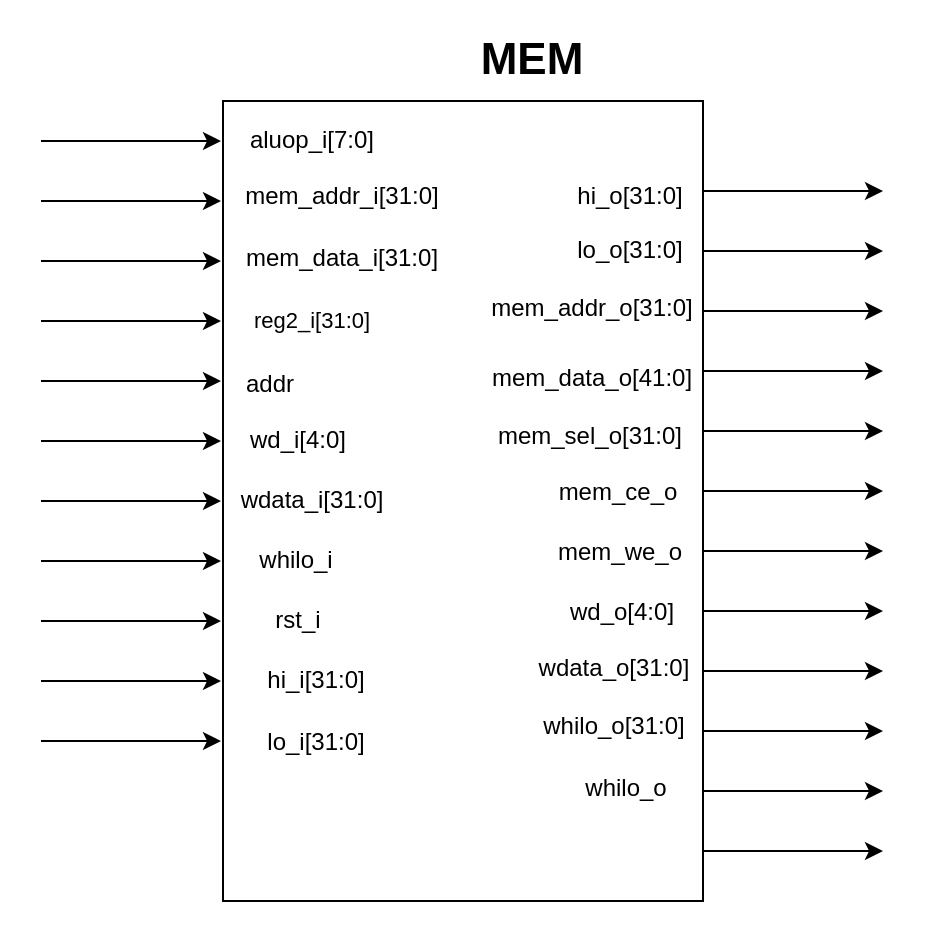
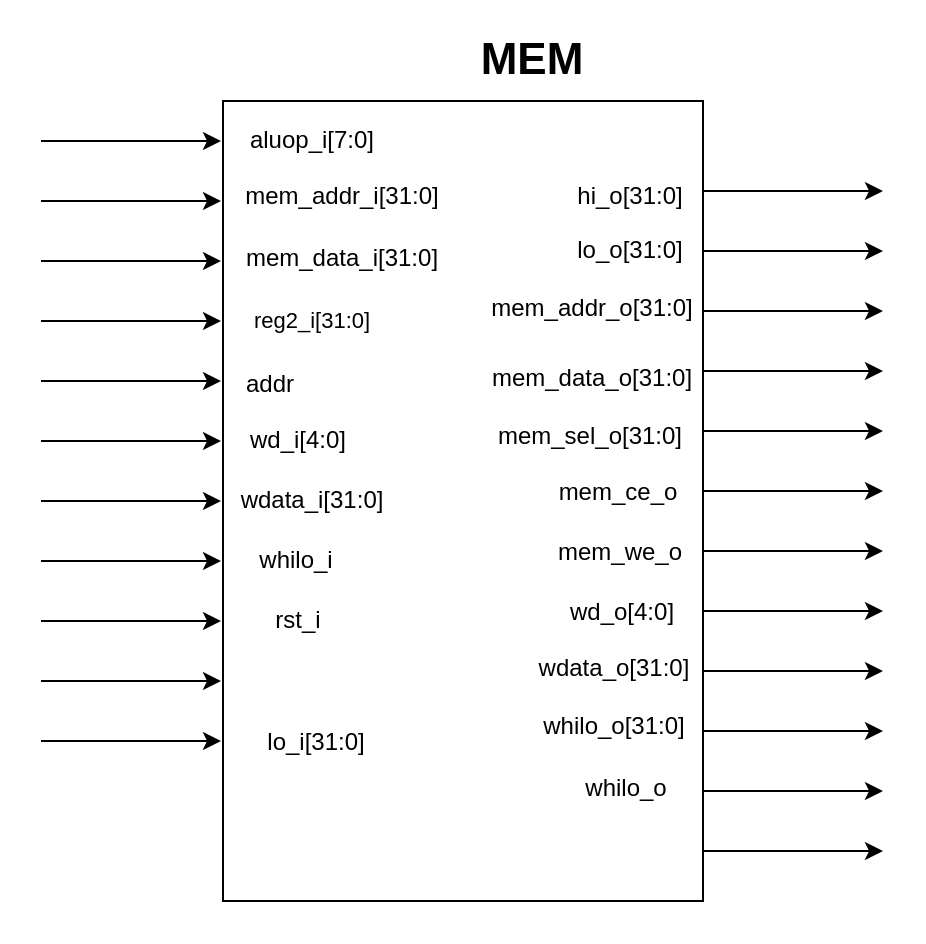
(593, 379) -> (593, 379)
(317, 681) -> none
